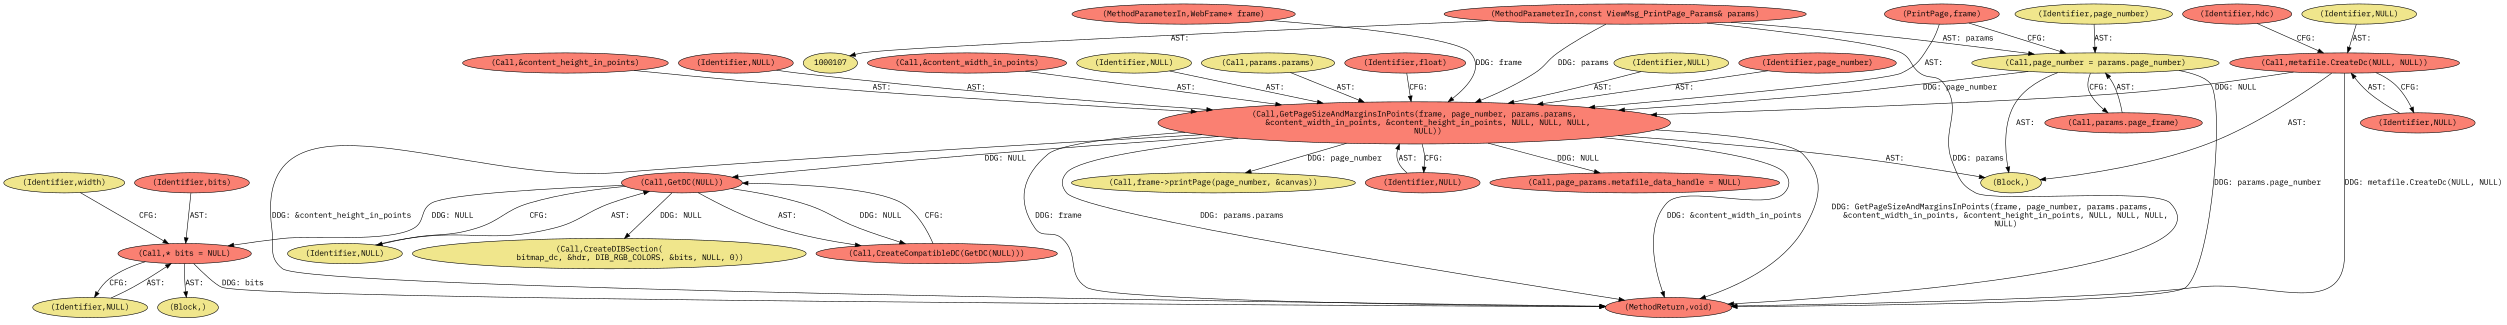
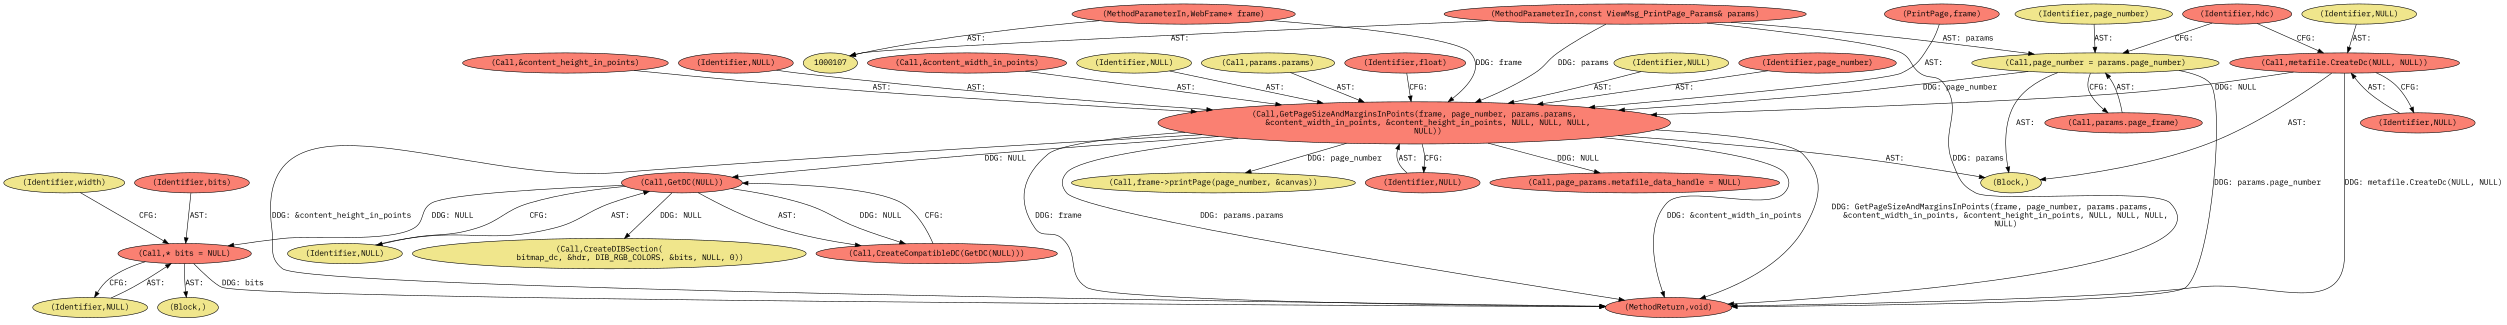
none -> (977, 34)
(2015, 37) -> (2170, 37)
